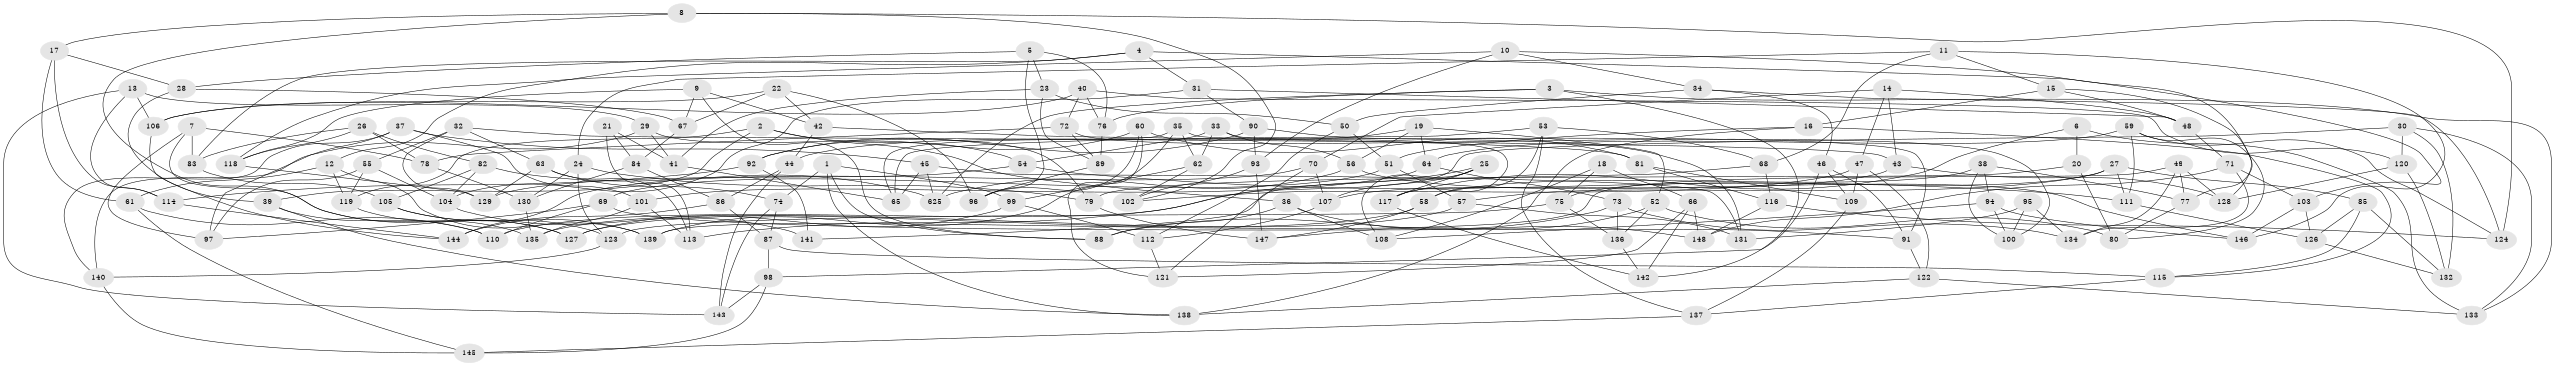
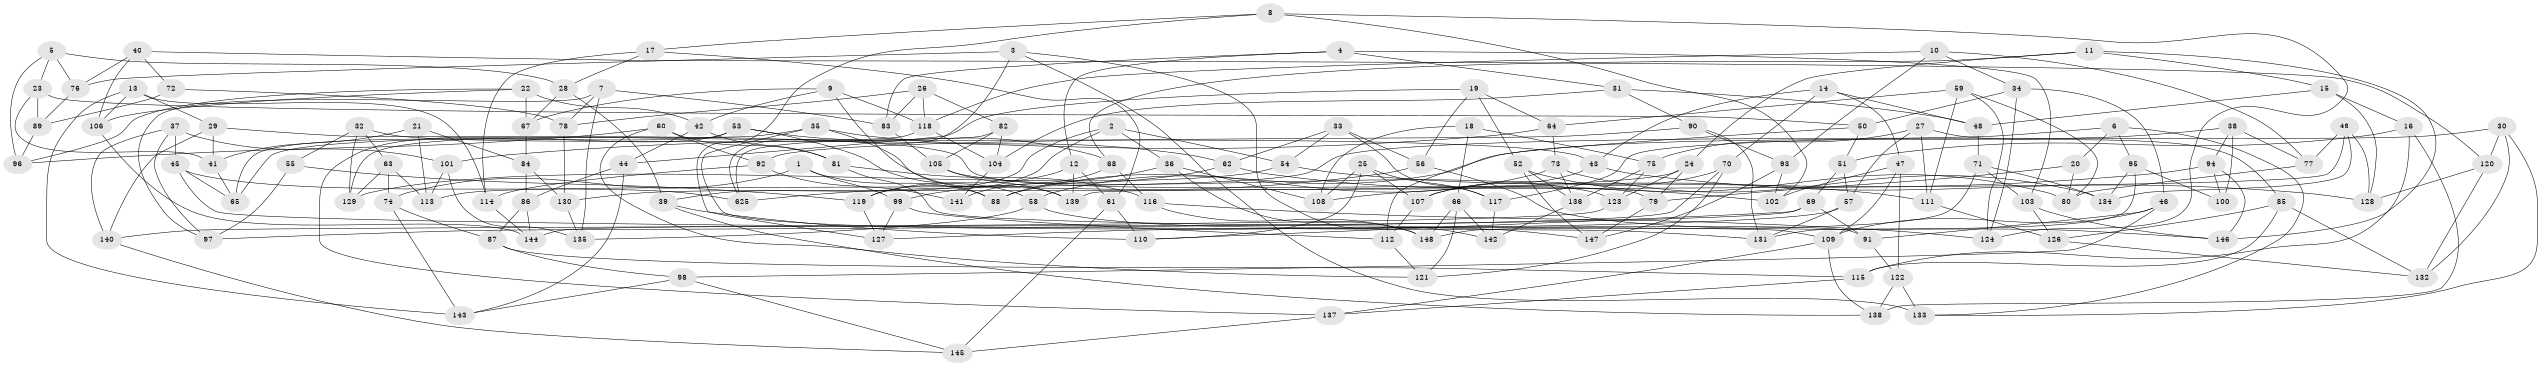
(1596, 140) -> none
none -> (2125, 148)
(402, 181) -> (969, 150)
(975, 288) -> (1837, 285)
